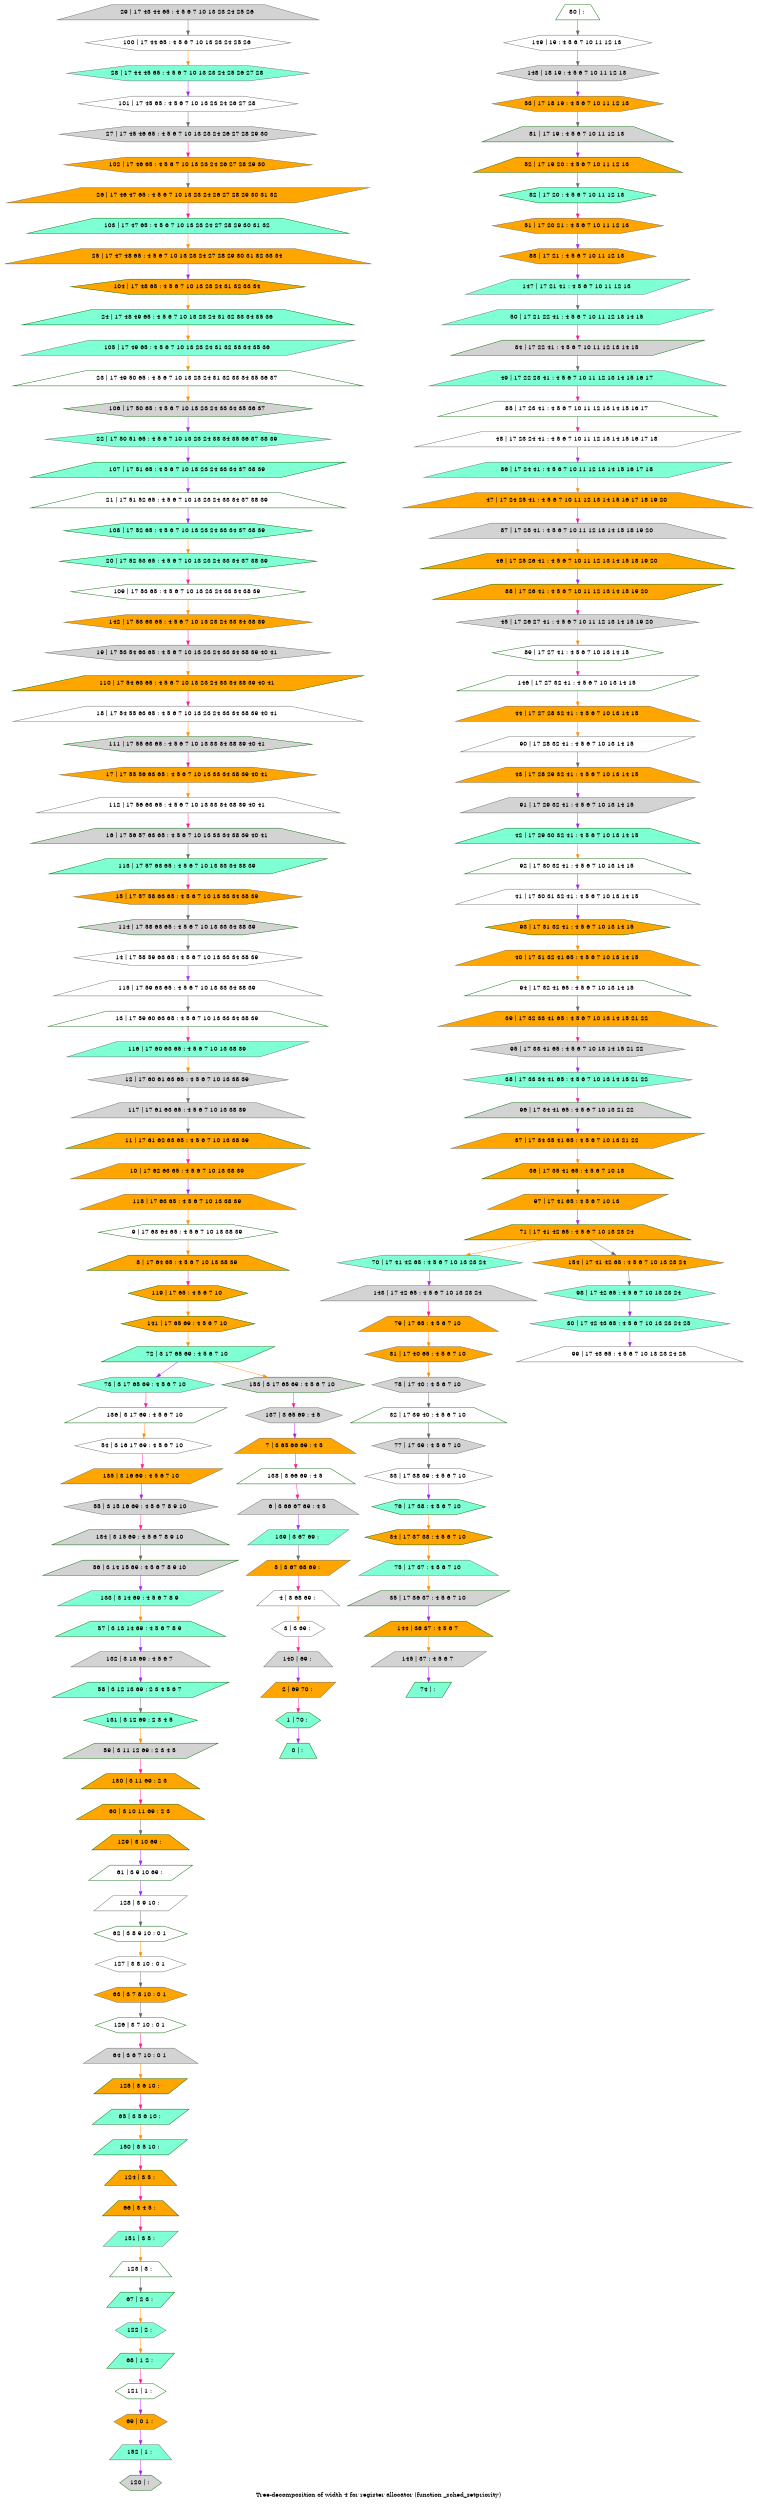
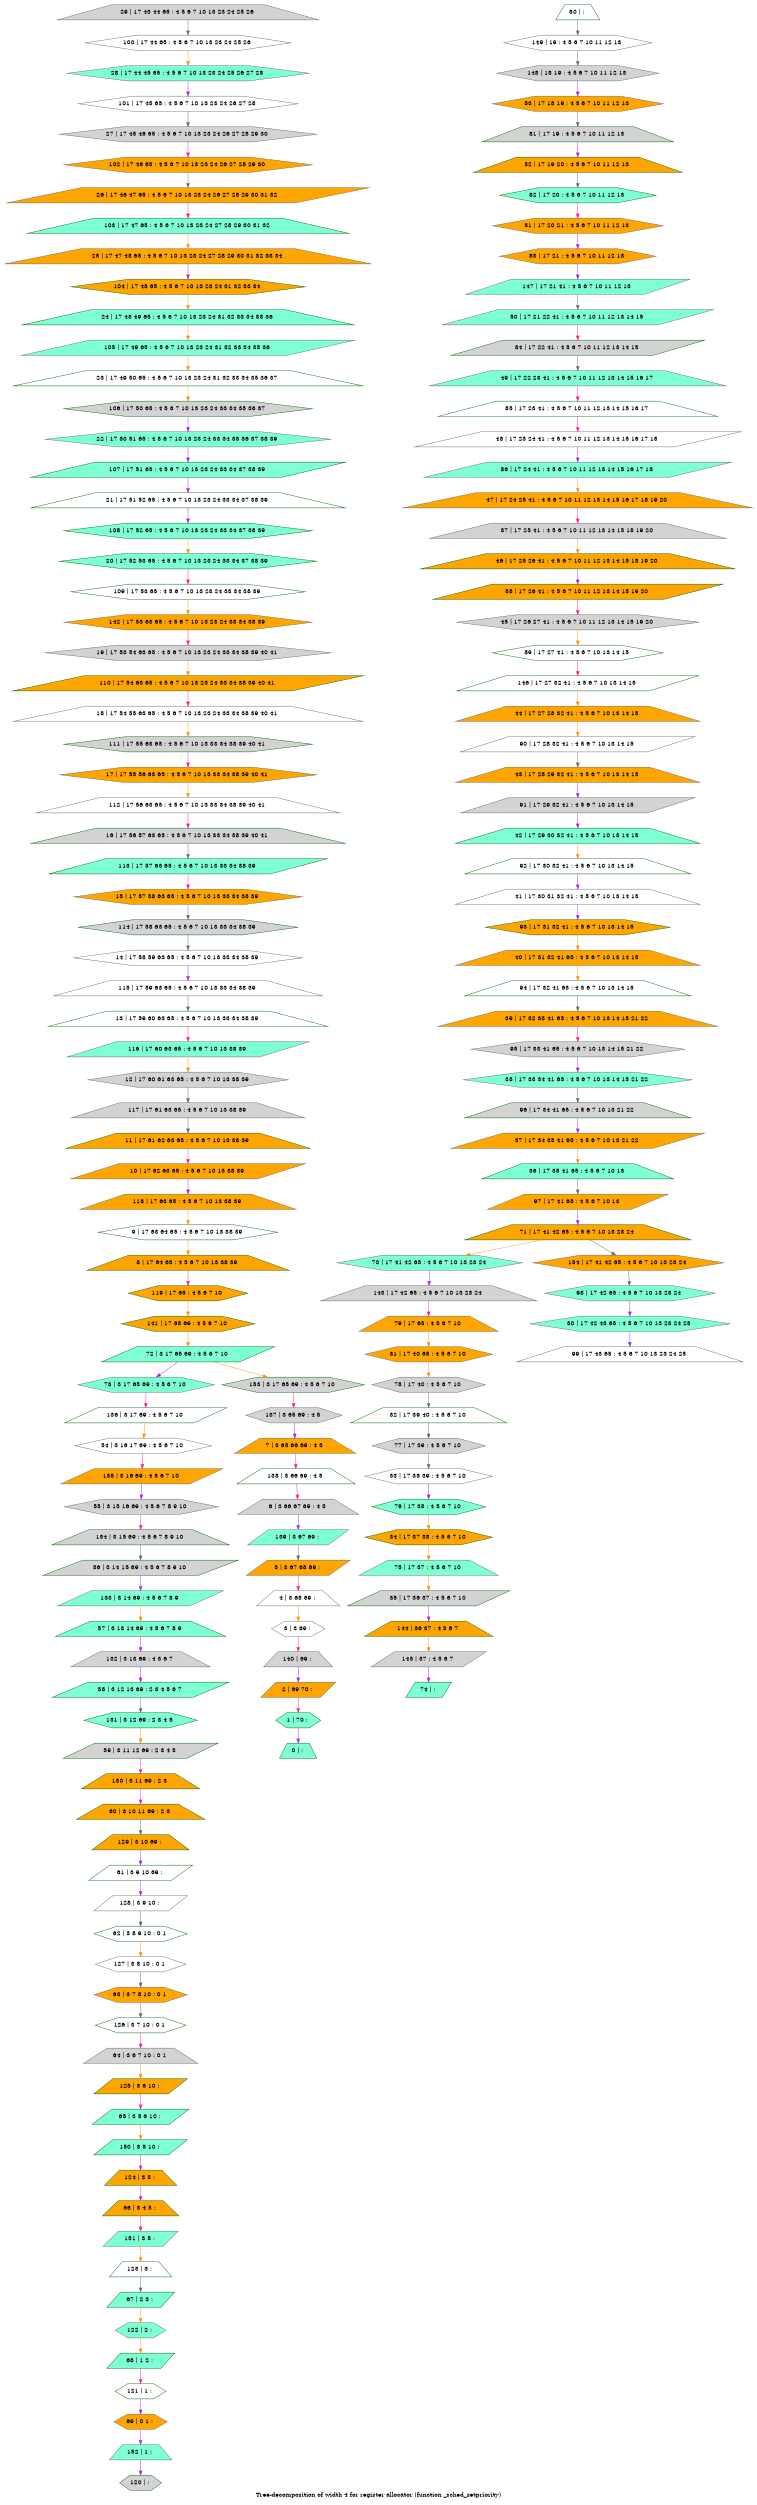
(578, 1093) -> (578, 1093)
(578, 1171) -> (578, 1171)
